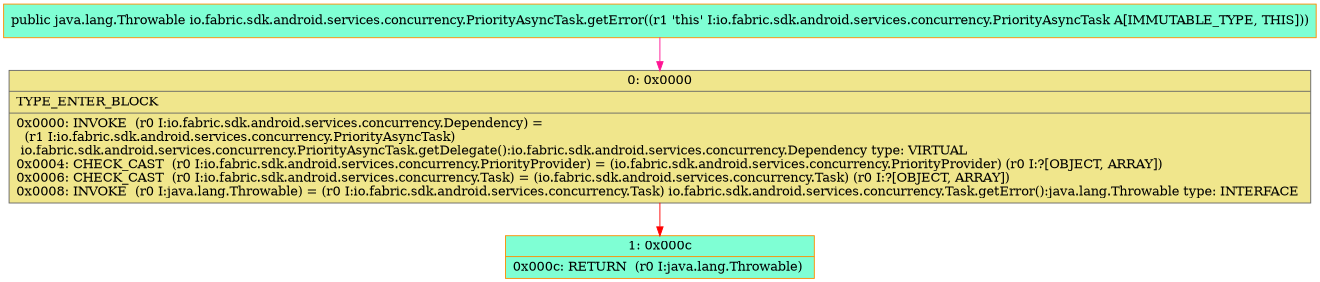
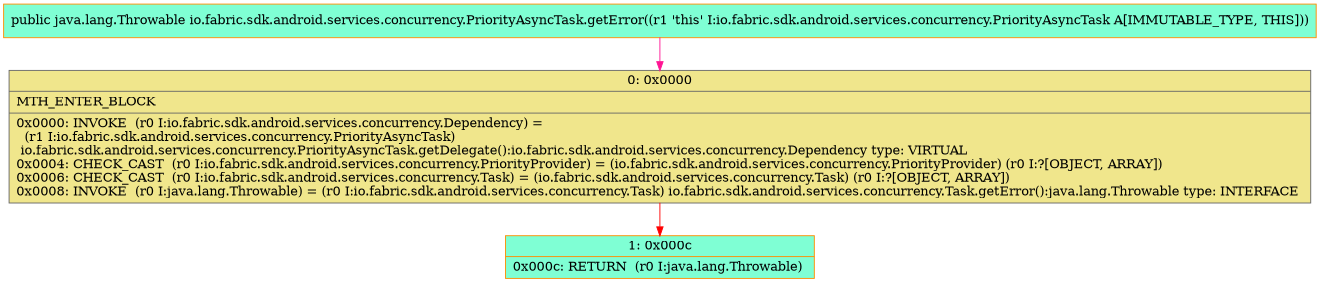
(88, 102) -> (86, 102)
